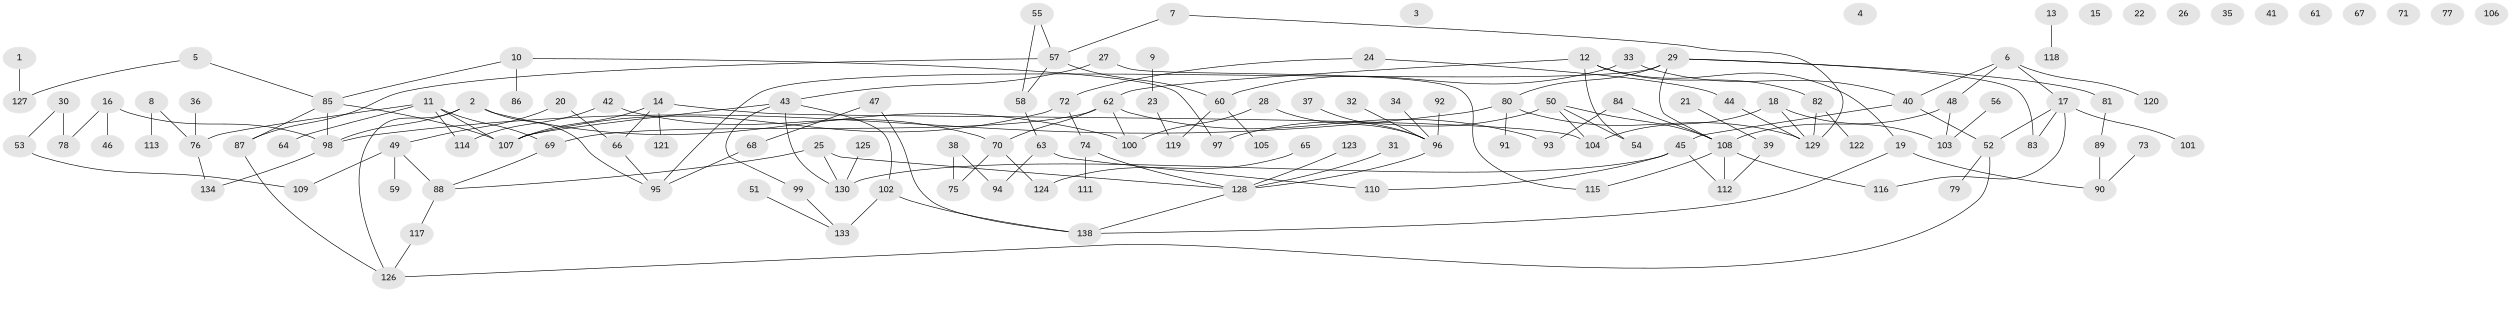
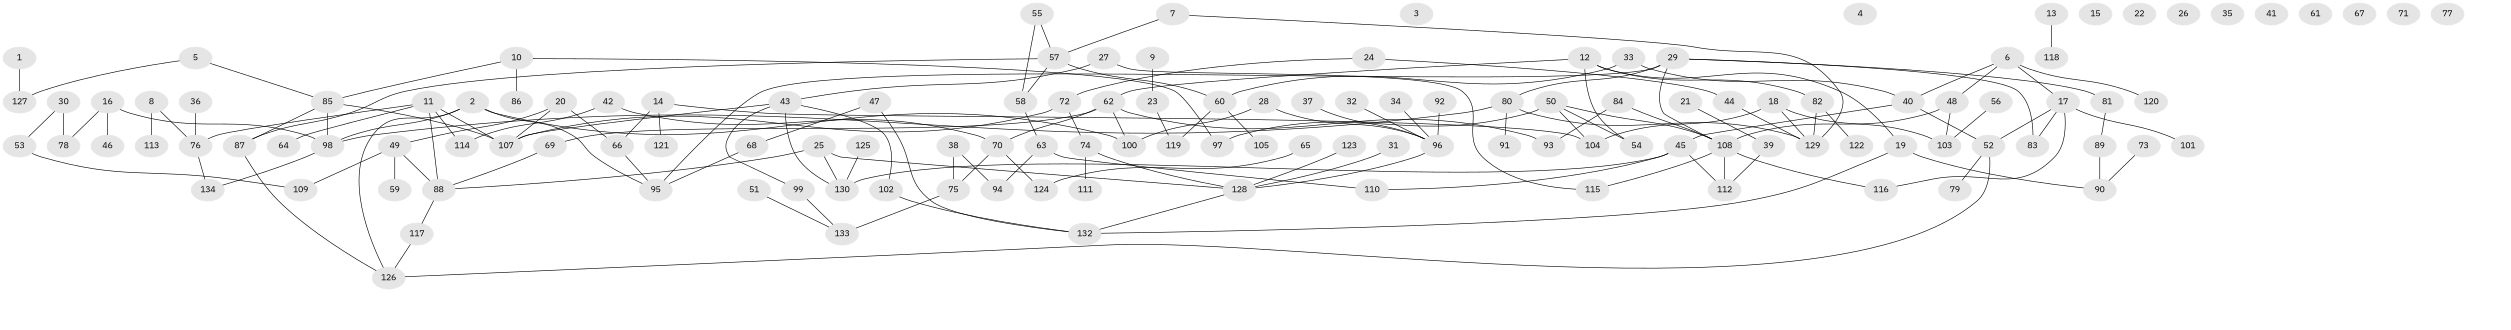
(2492, 14) -> none
(477, 121) -> (434, 146)
(581, 123) -> (527, 129)
(864, 212) -> (898, 212)
(1085, 234) -> (1085, 234)
